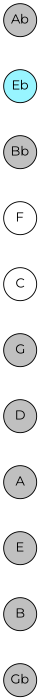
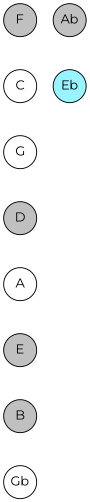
(20, 152) -> none
(20, 218) -> (20, 20)
(20, 350) -> (20, 152)
(20, 482) -> (20, 284)
(20, 680) -> (20, 482)
